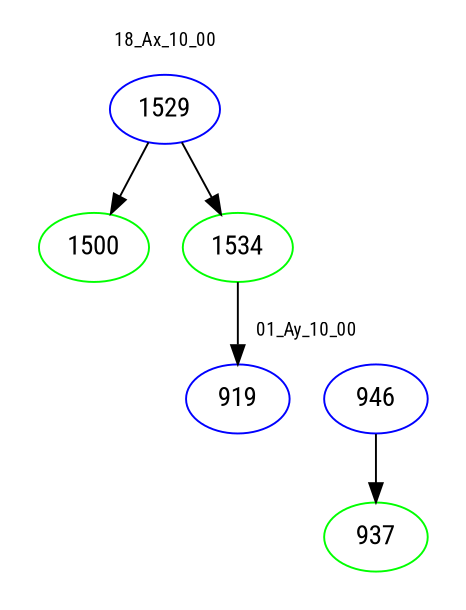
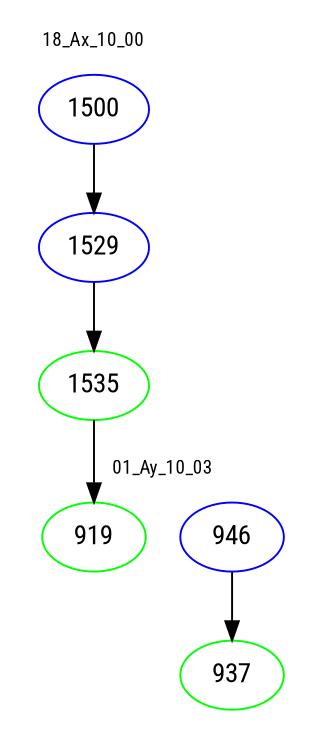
(134, 169) -> (94, 169)
(94, 247) -> (94, 109)
(238, 247) -> (94, 386)
(307, 331) -> (163, 469)
(238, 399) -> (94, 537)
